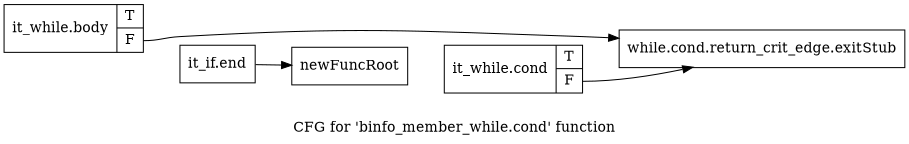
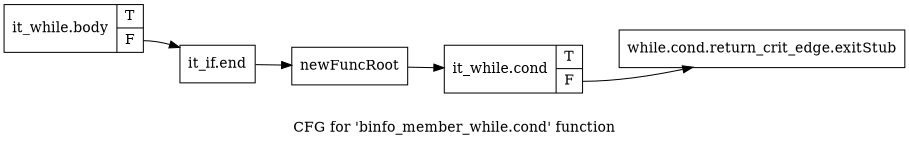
(376, 31) -> (157, 42)
none -> (421, 67)
